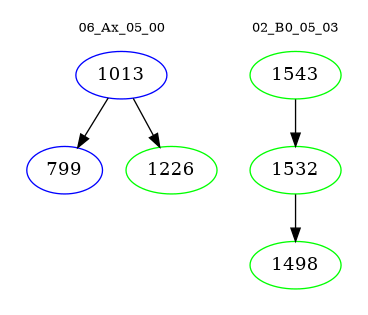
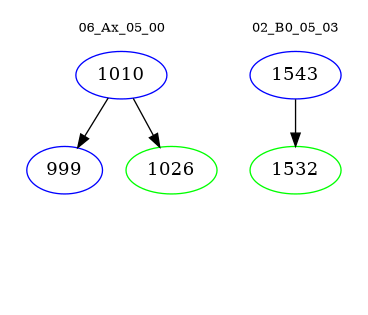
(121, 75) -> (121, 75)
(296, 75) -> (296, 75)
(65, 170) -> (65, 170)
(172, 170) -> (172, 170)
(296, 265) -> none
